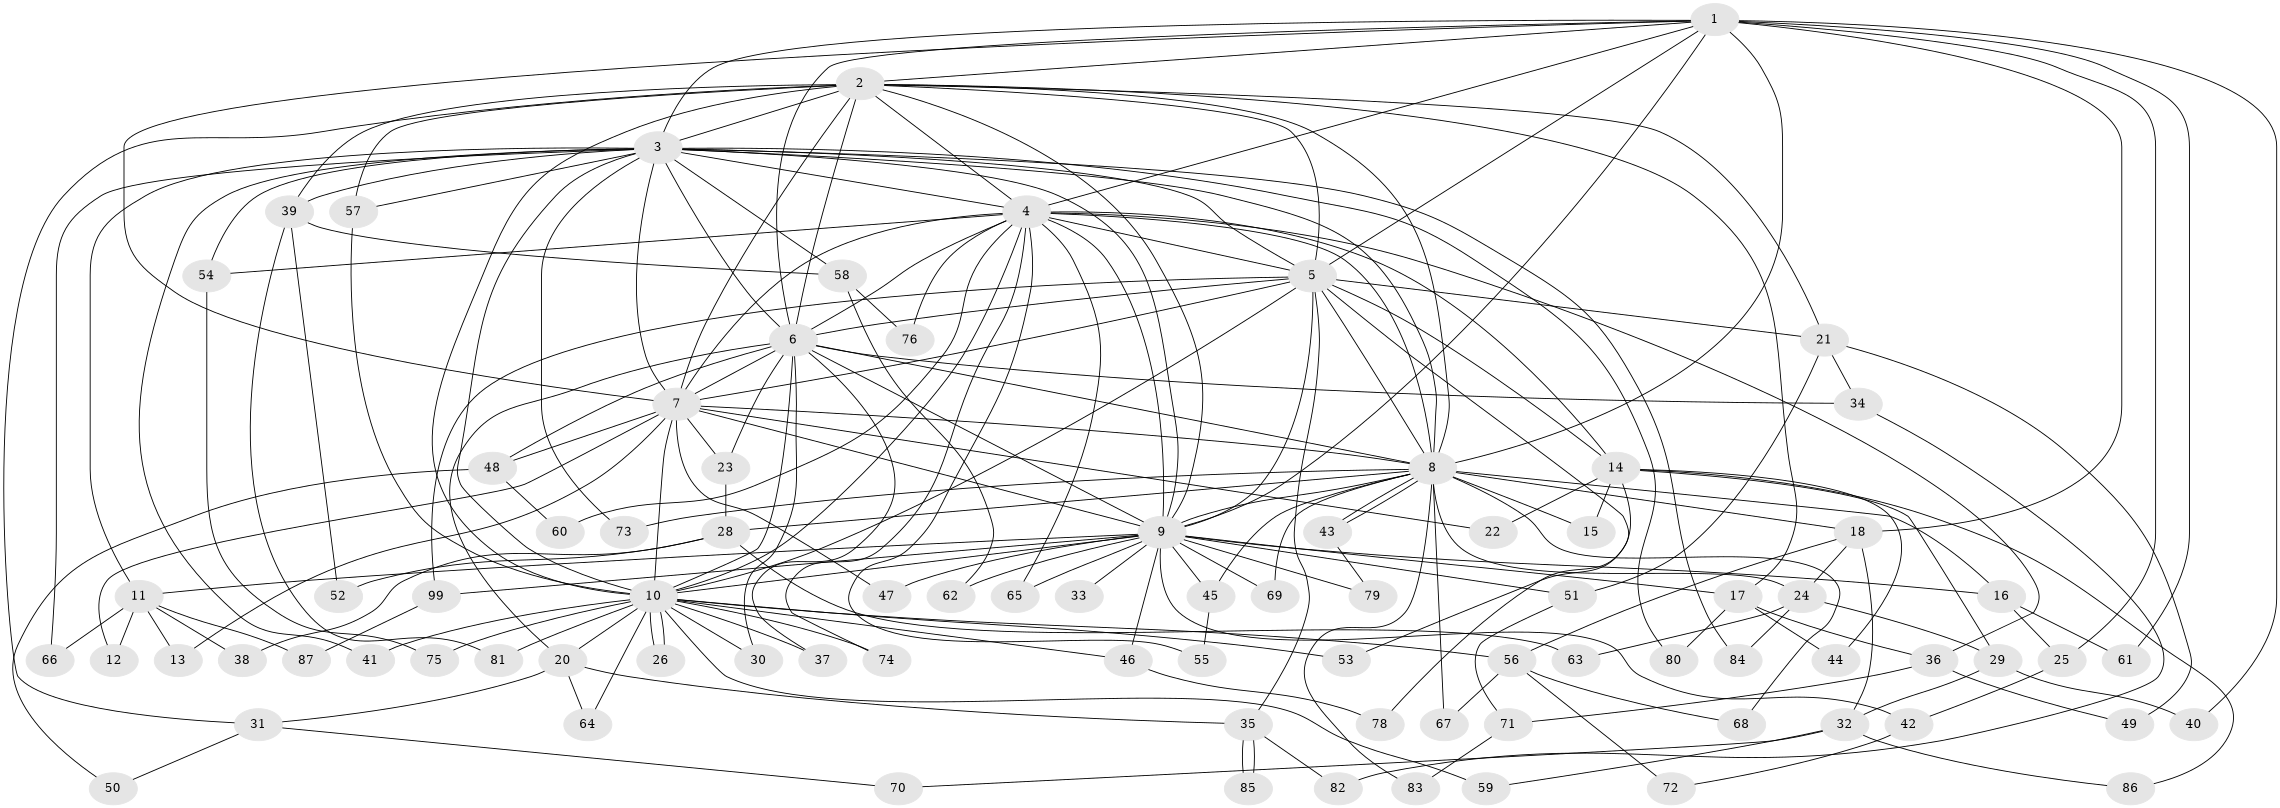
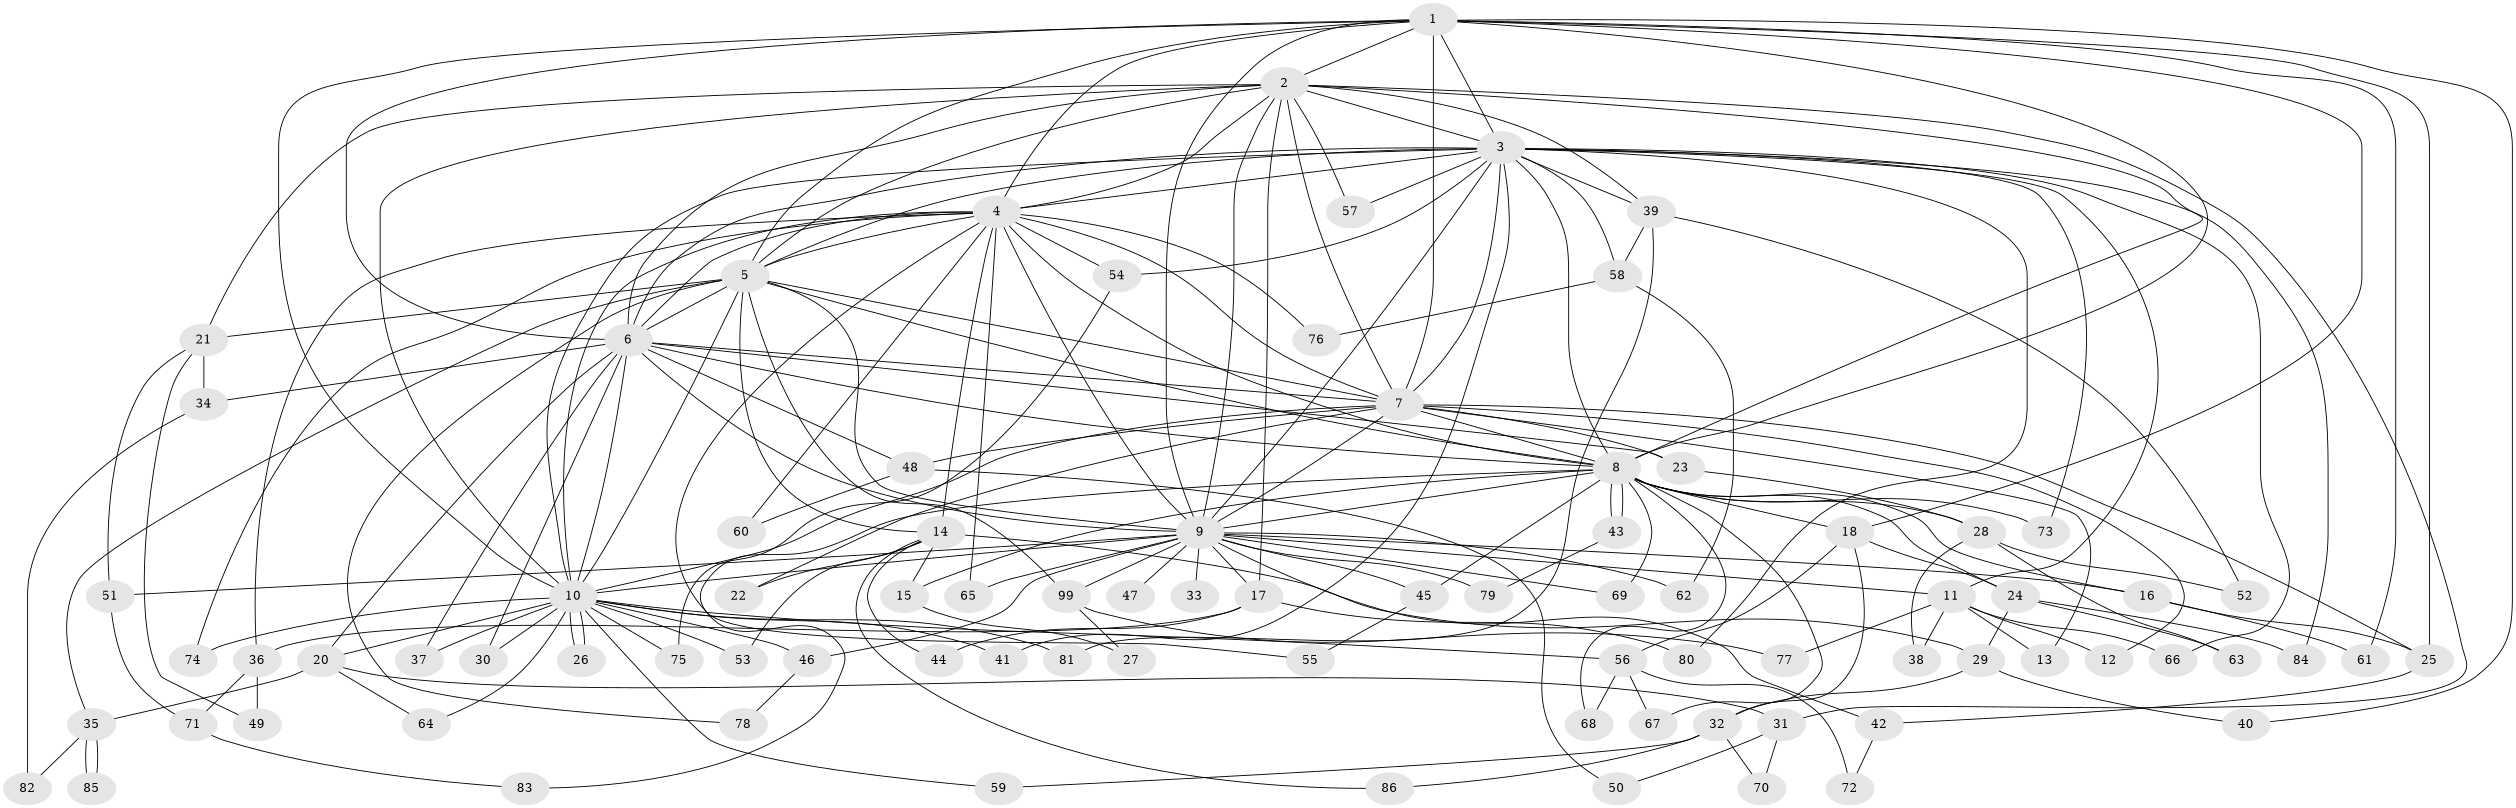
(398, 486) -> (547, 52)
(754, 514) -> (1937, 449)
(307, 661) -> (1785, 661)
none -> (1132, 661)
